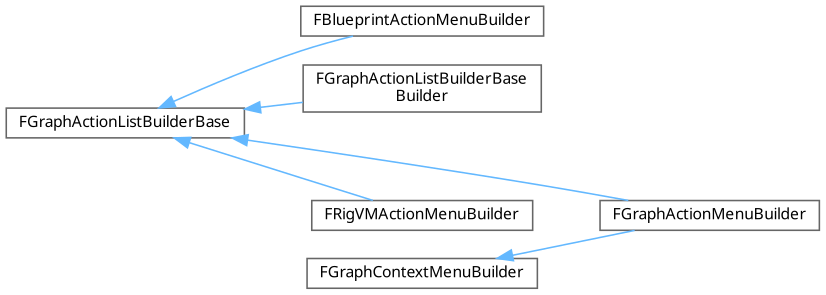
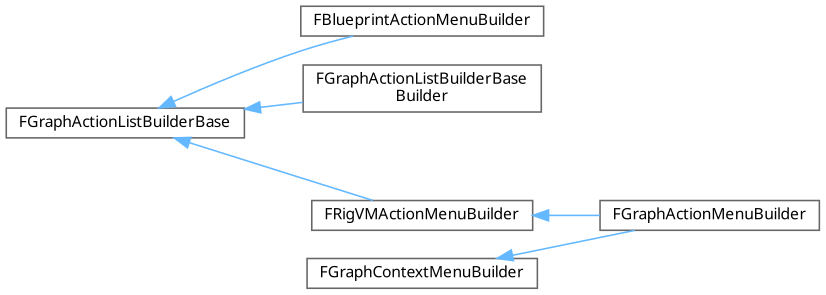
(438, 169) -> (574, 215)
